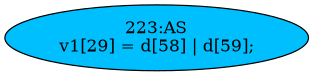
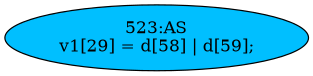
(157, 38) -> (157, 38)
